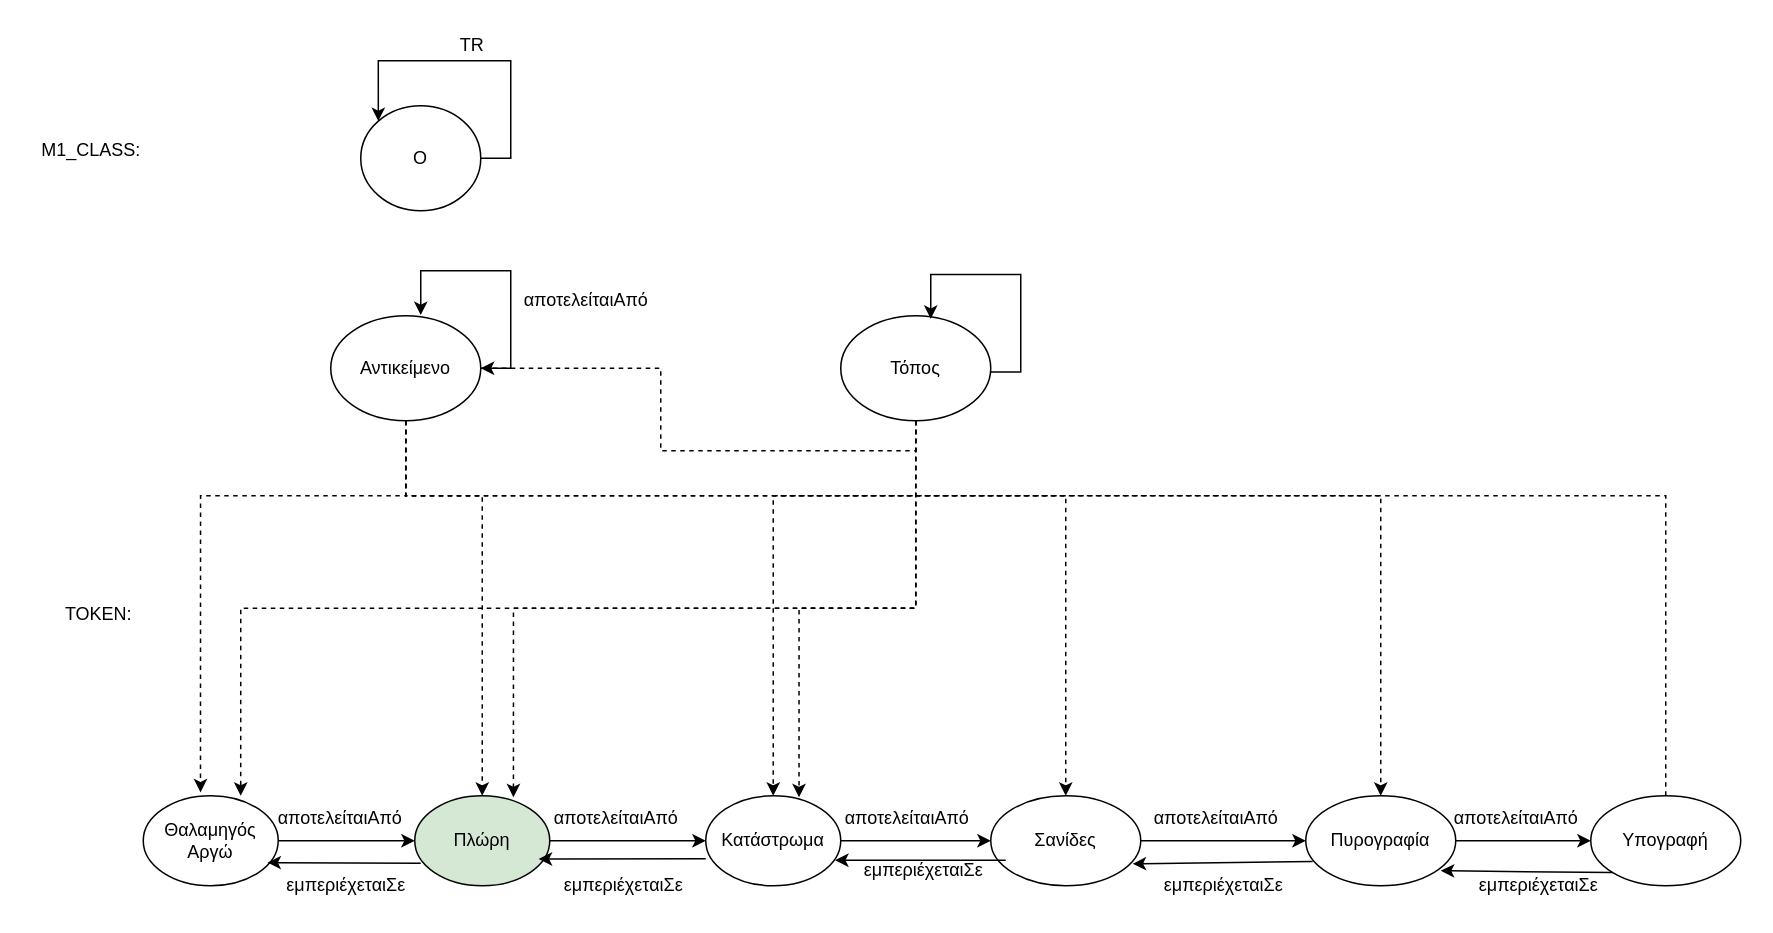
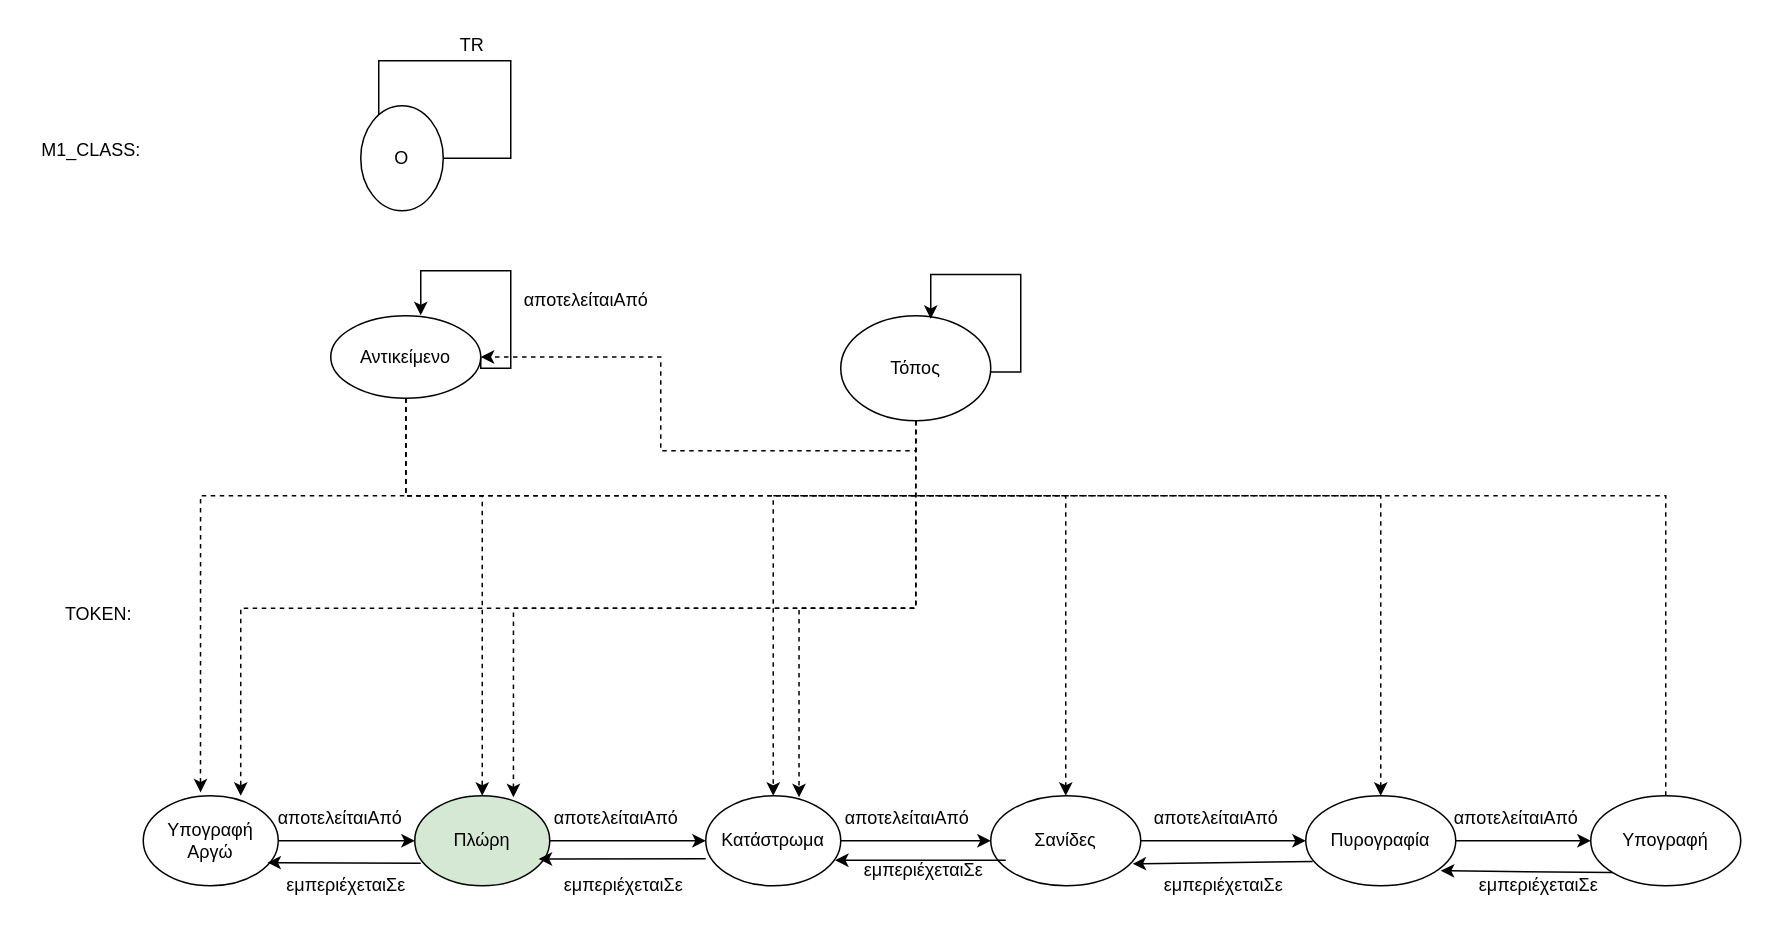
(421, 158) -> (402, 158)
(406, 368) -> (406, 357)
(211, 841) -> (211, 841)
